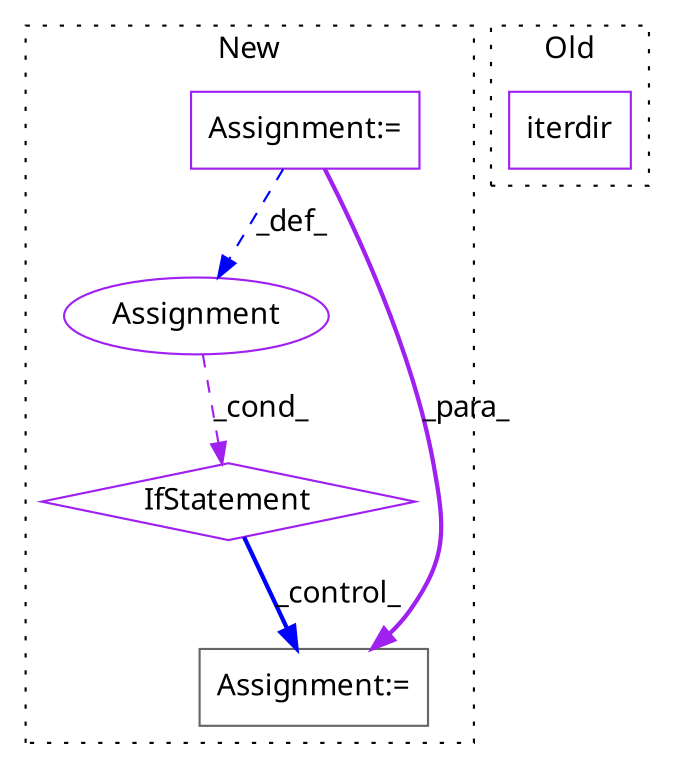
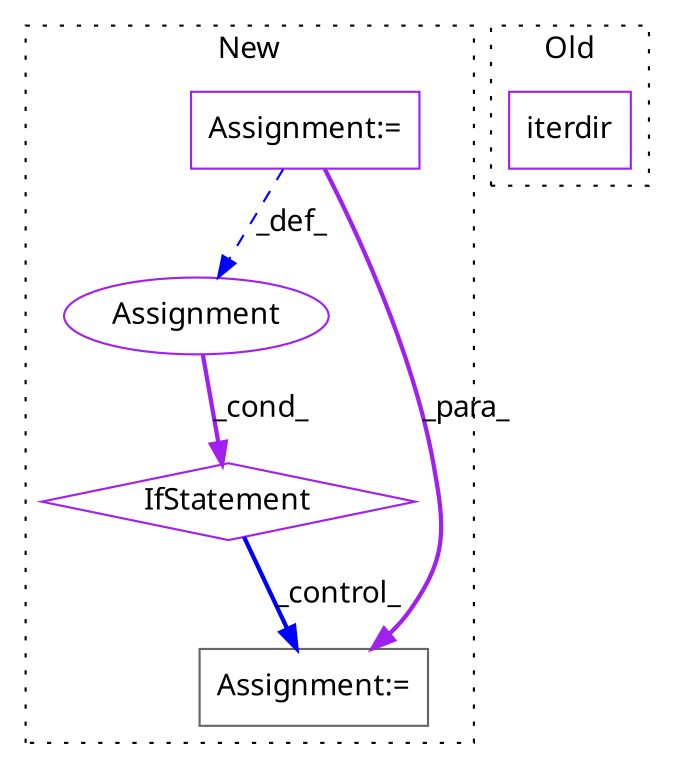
(211, 399) -> (211, 399)
